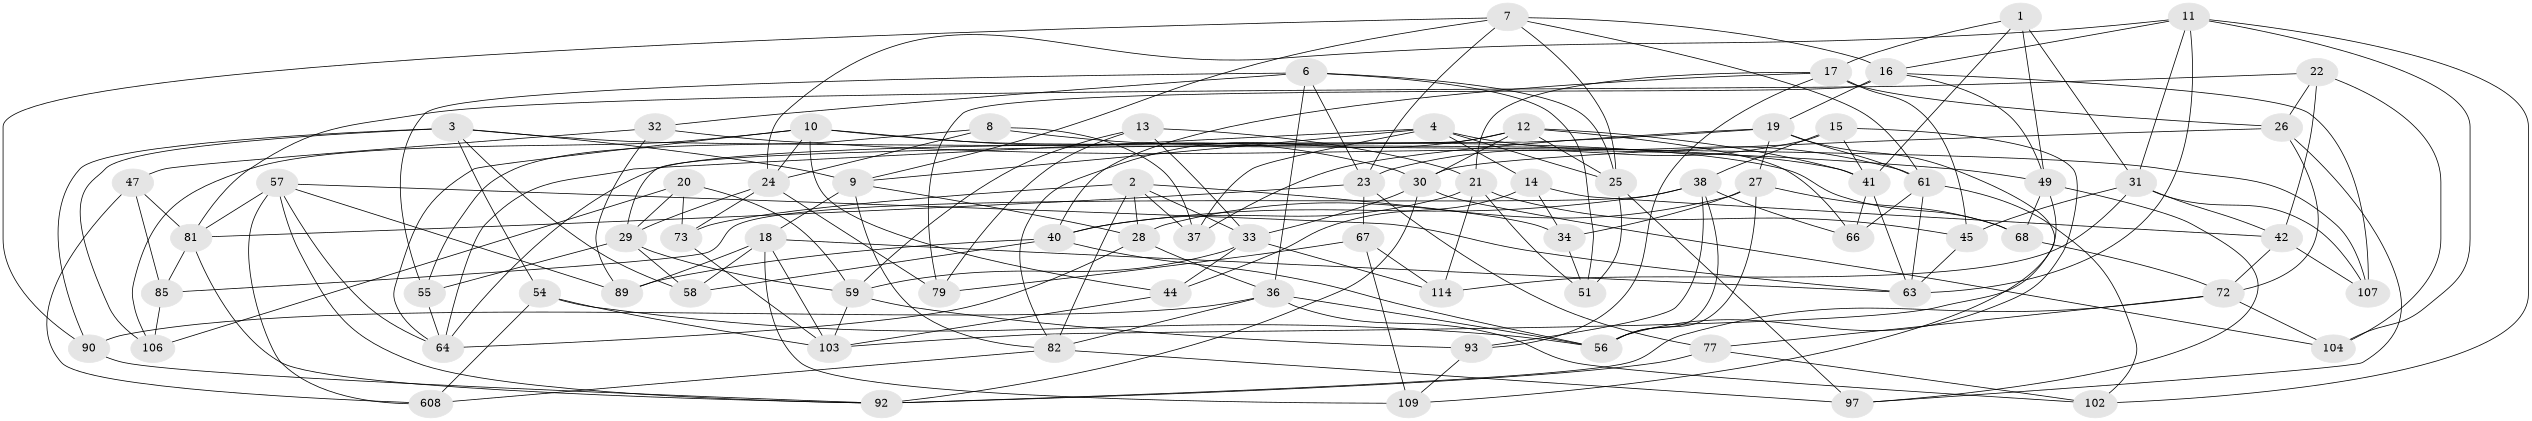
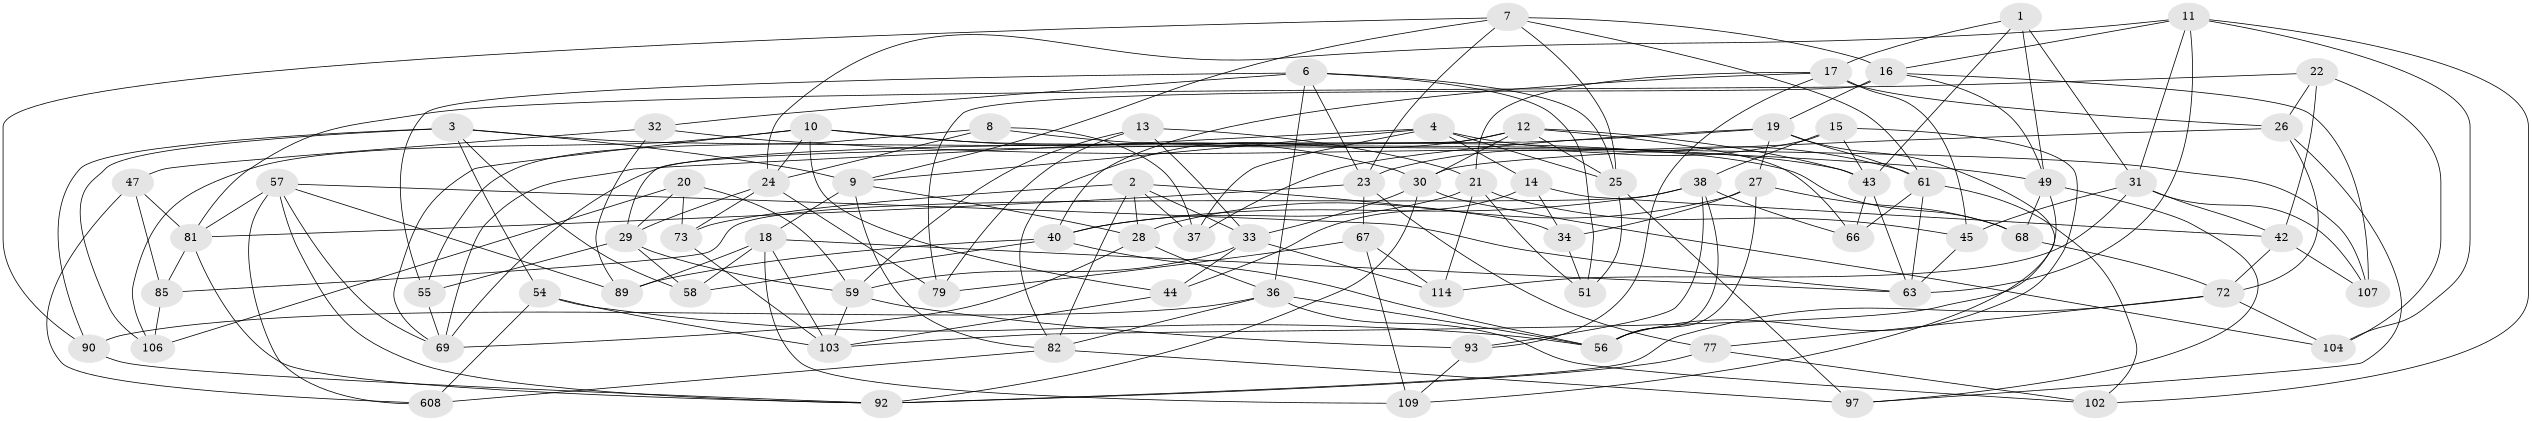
(1869, 183) -> (1869, 183)
(443, 349) -> (443, 349)
